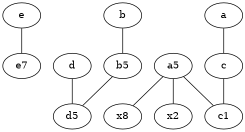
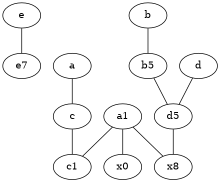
(173, 66) -> (123, 116)
(173, 116) -> (123, 167)
none -> (173, 142)
